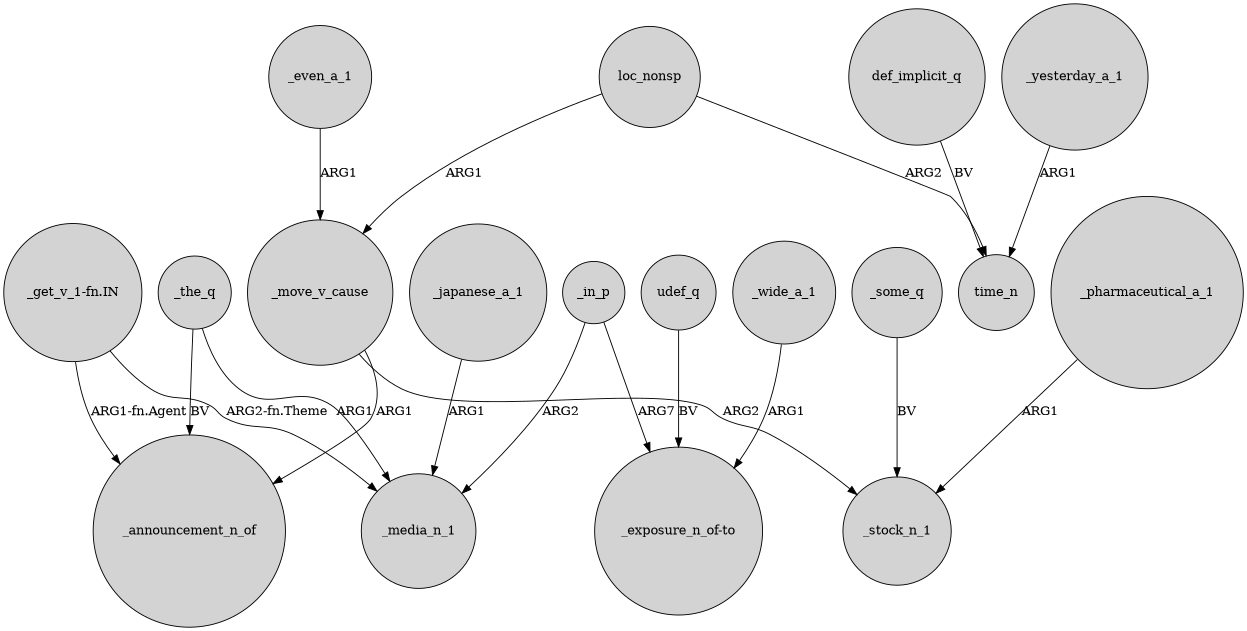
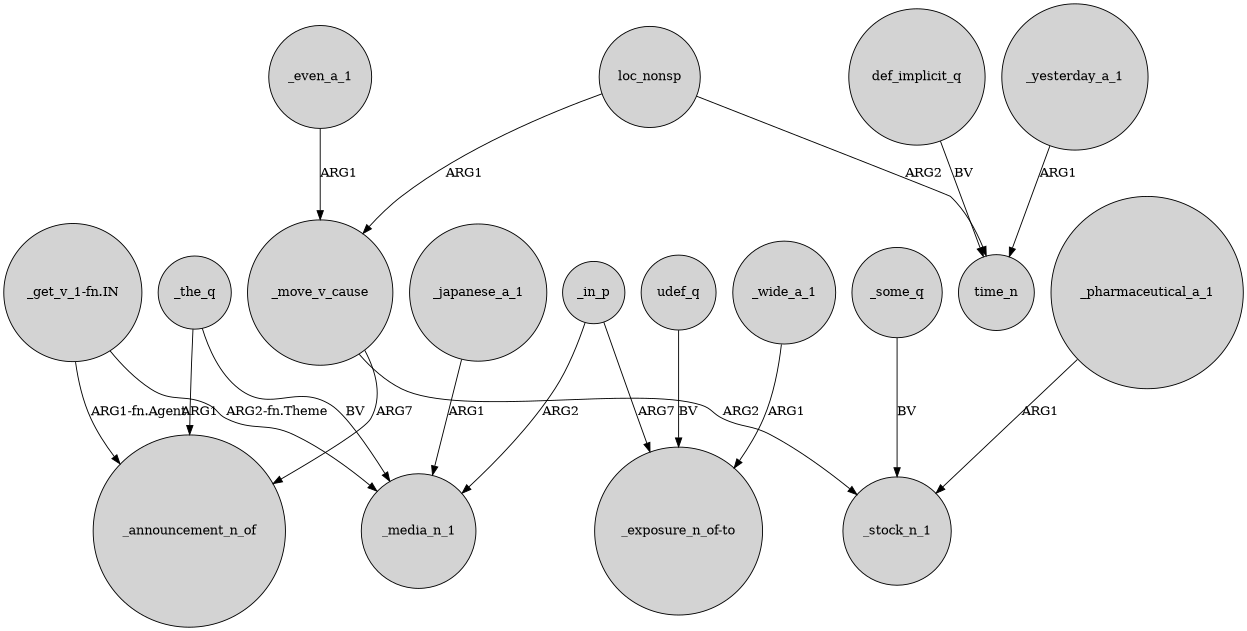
(200, 412) -> (200, 412)
(355, 412) -> (355, 412)
(395, 412) -> (395, 412)
